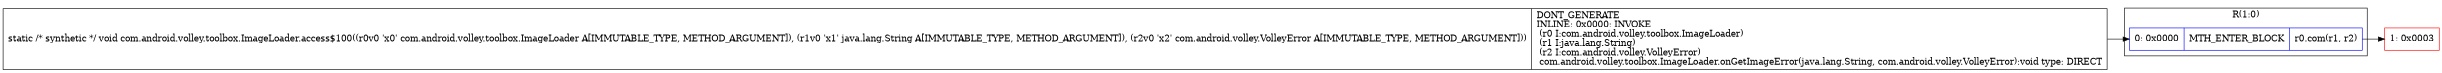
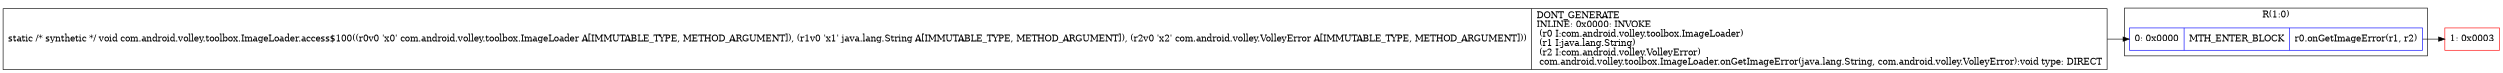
(2326, 39) -> (2356, 39)
